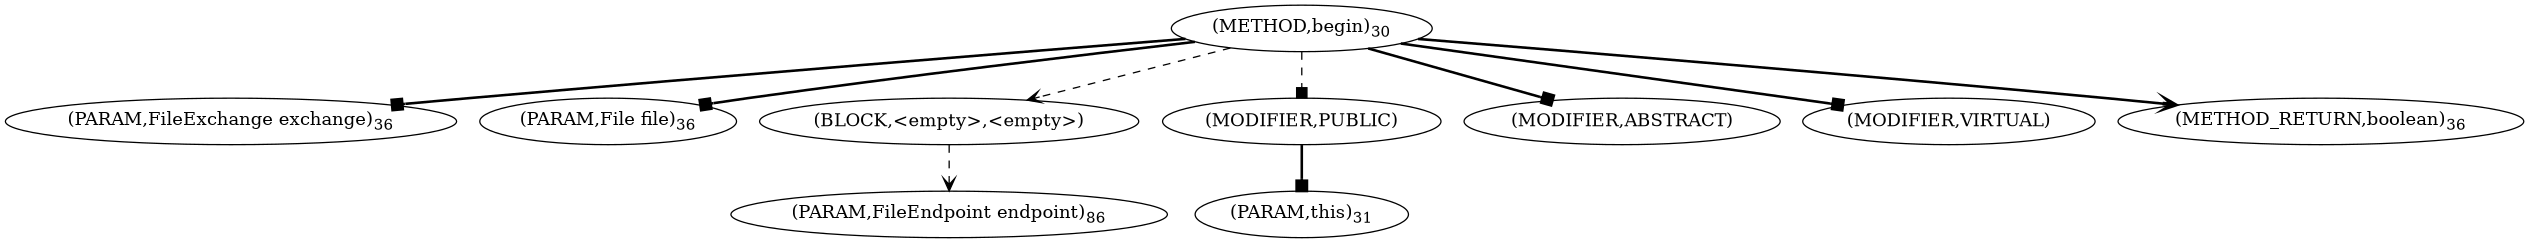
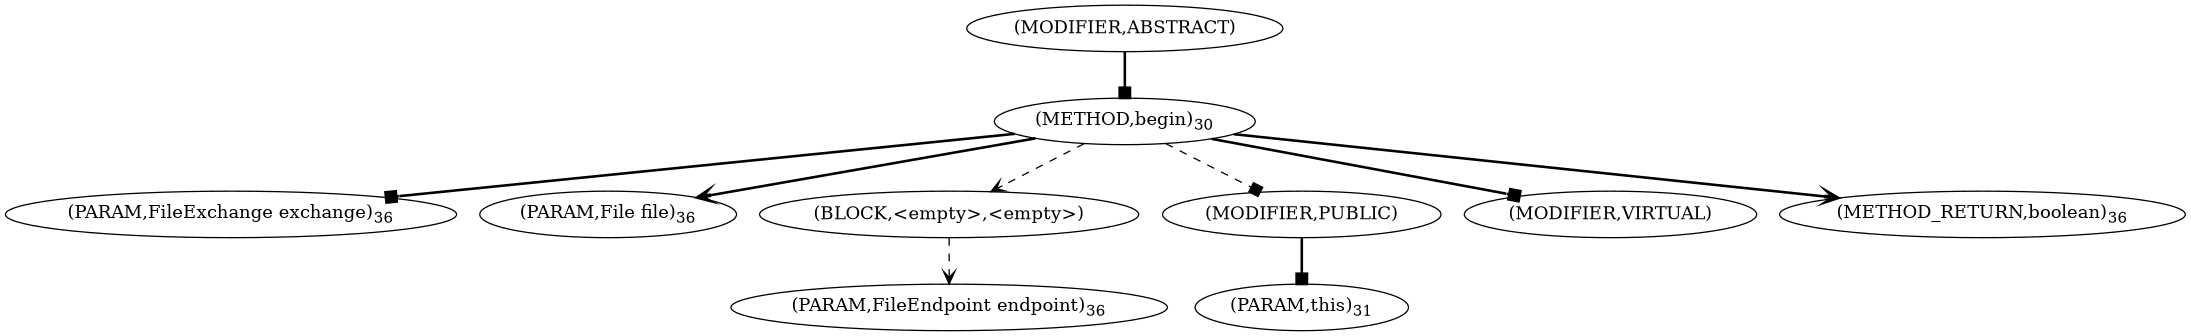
(954, 71) -> (873, 167)
(1454, 73) -> (1125, 69)
(1096, 212) -> (1096, 305)
